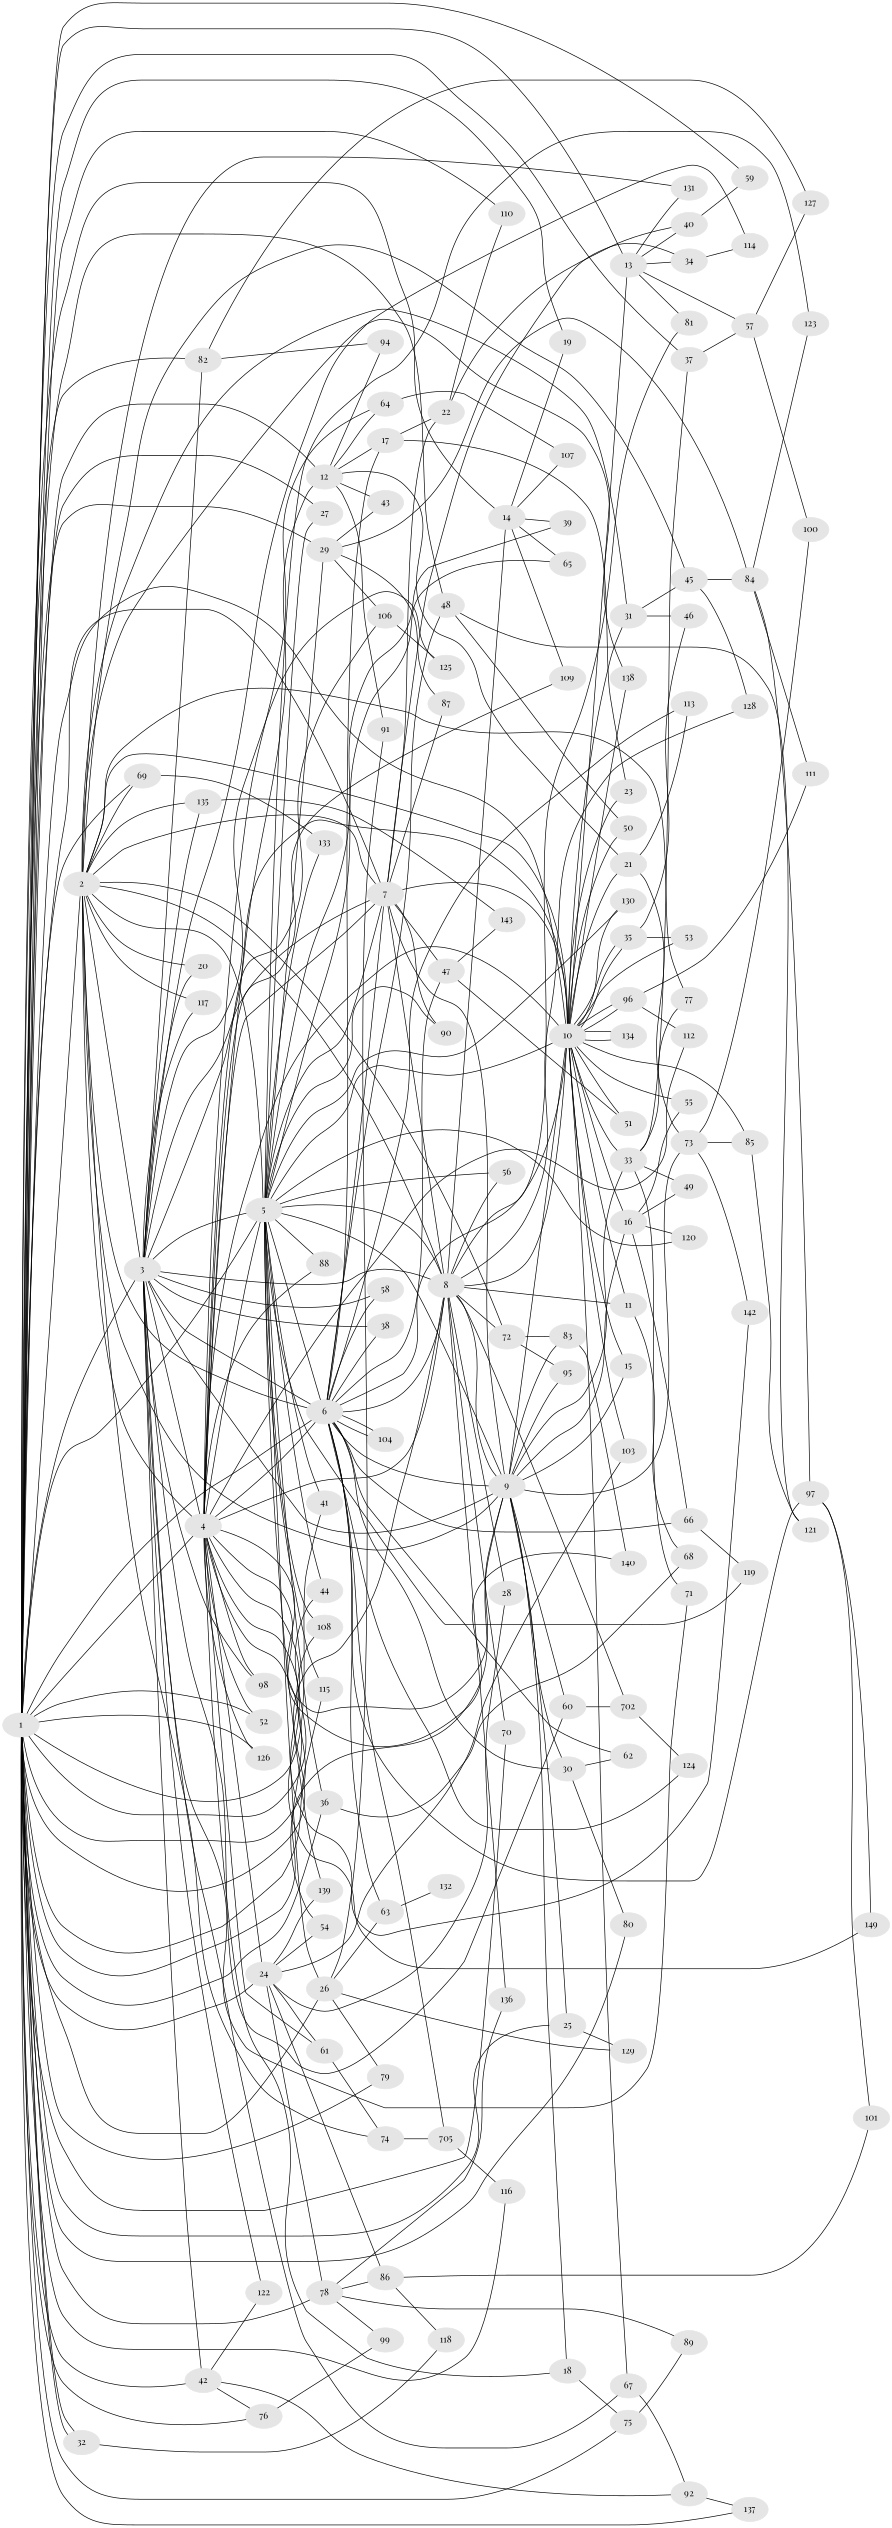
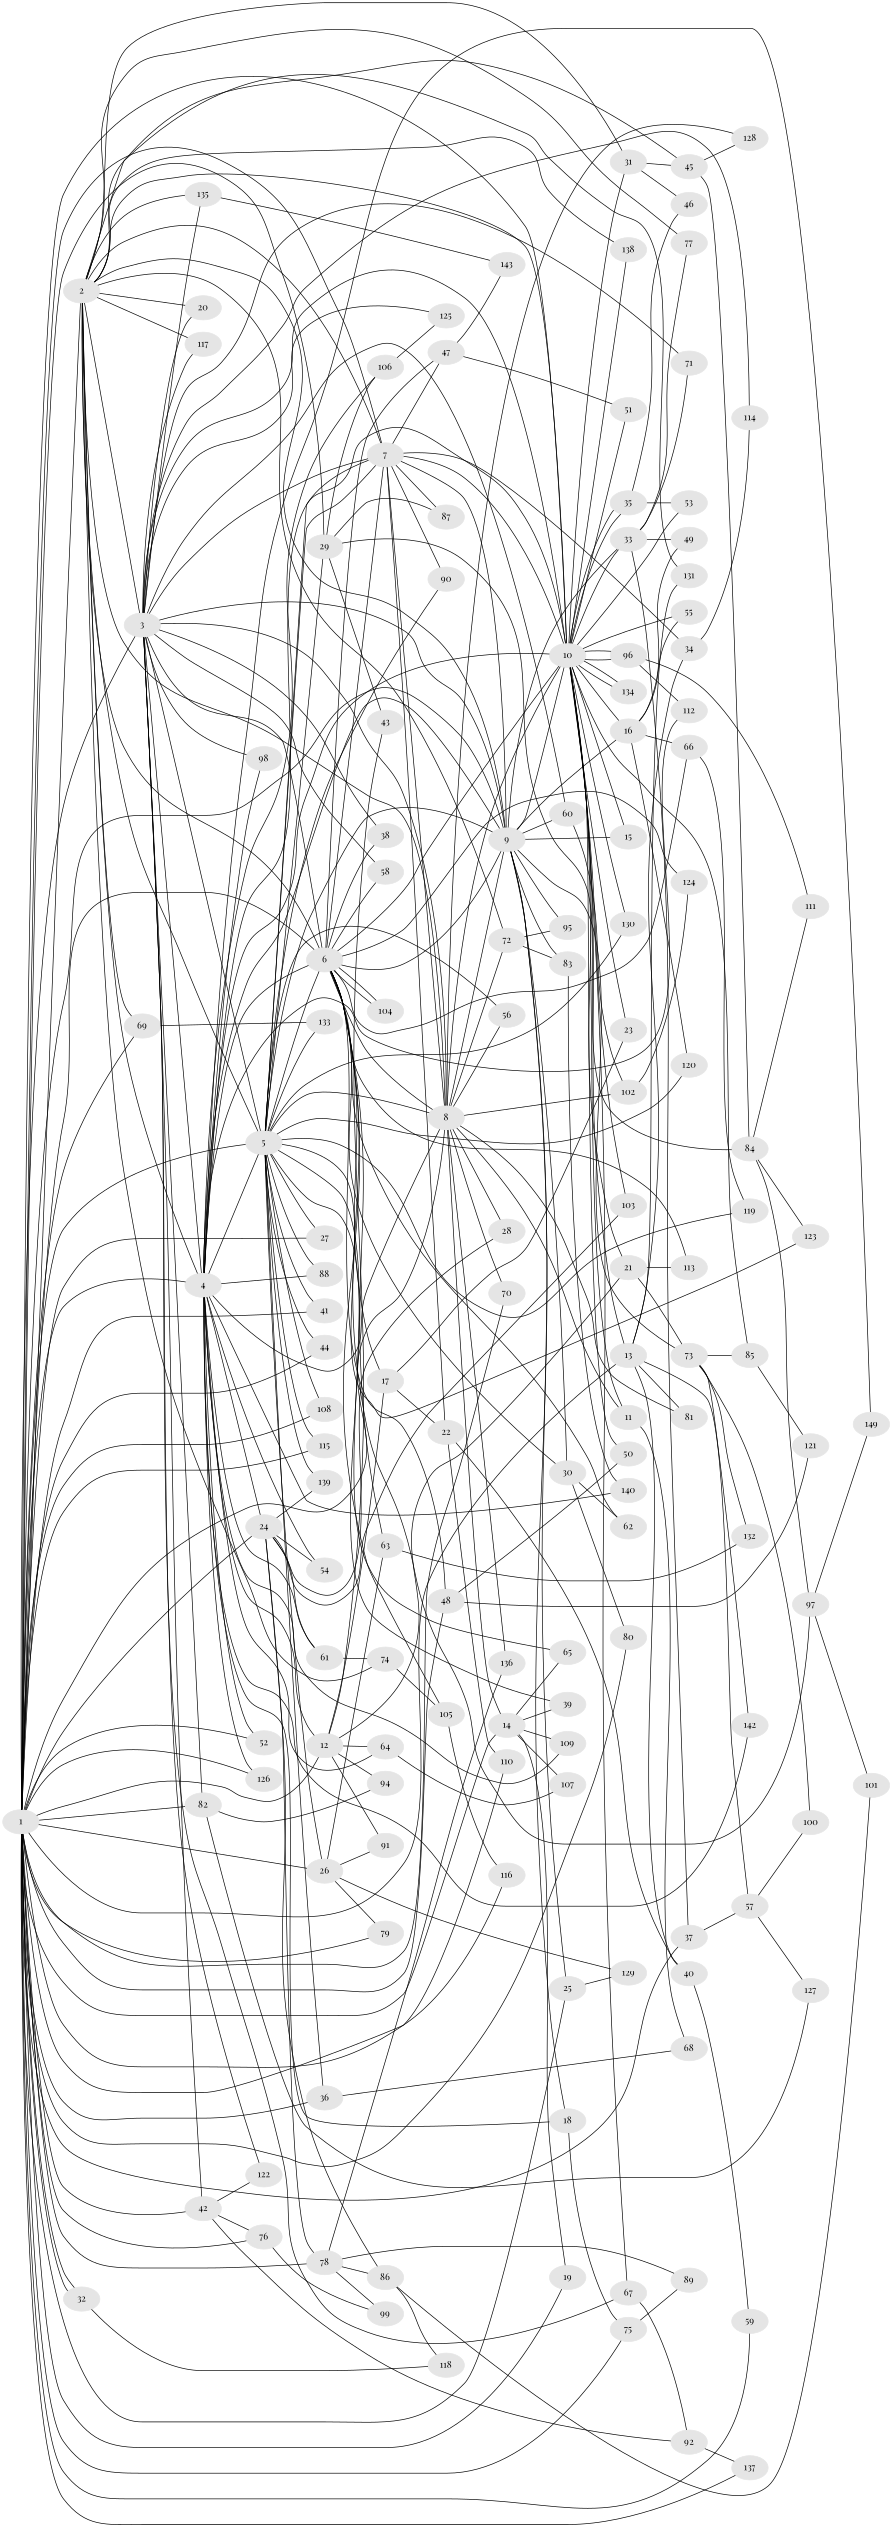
none -> (725, 1444)
(628, 1707) -> (628, 1092)
(446, 2139) -> (446, 1714)
